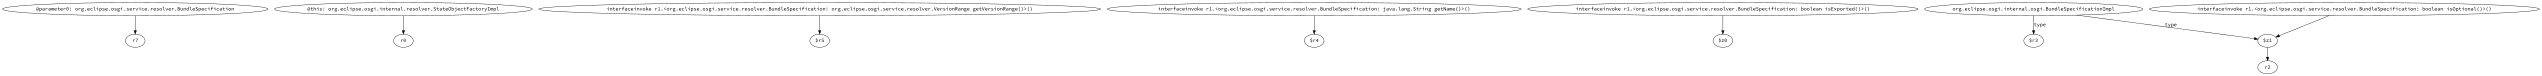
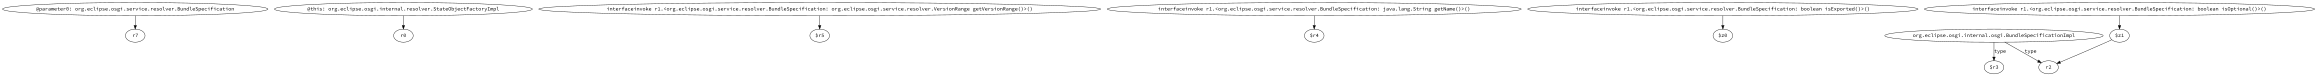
(2165, 27) -> (2022, 52)
